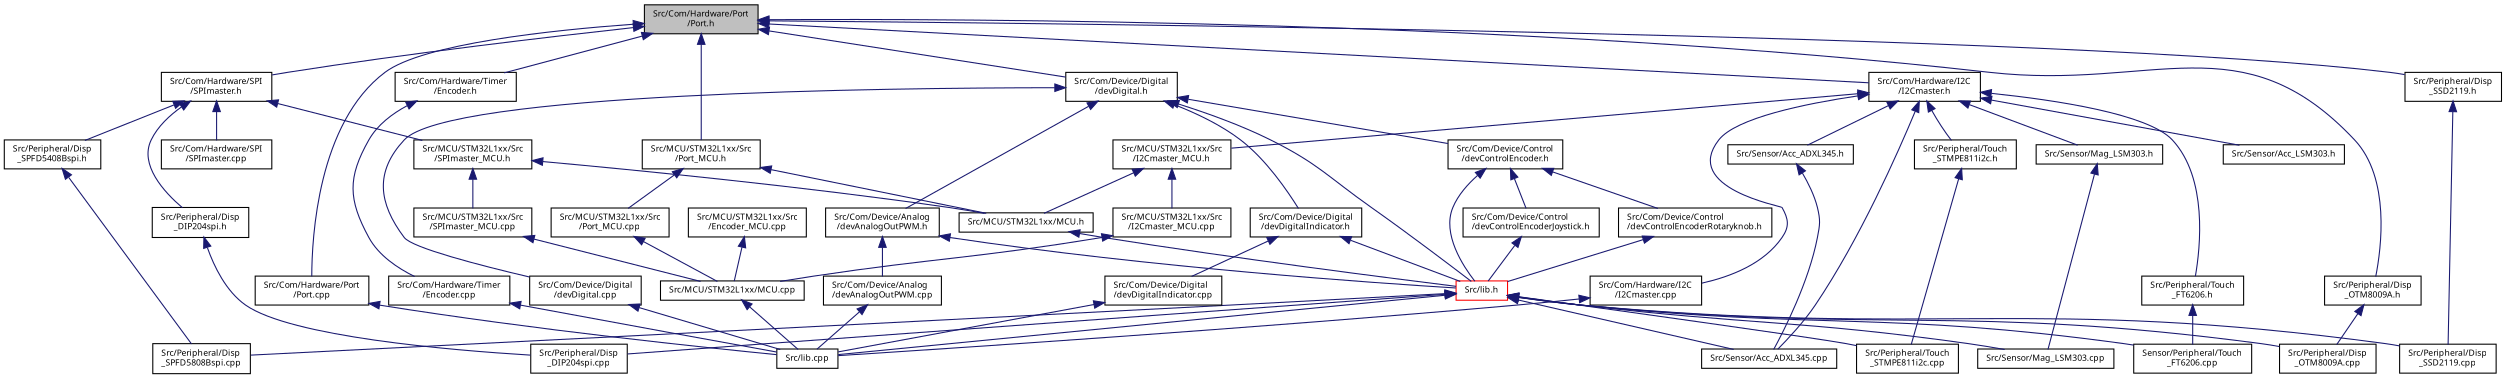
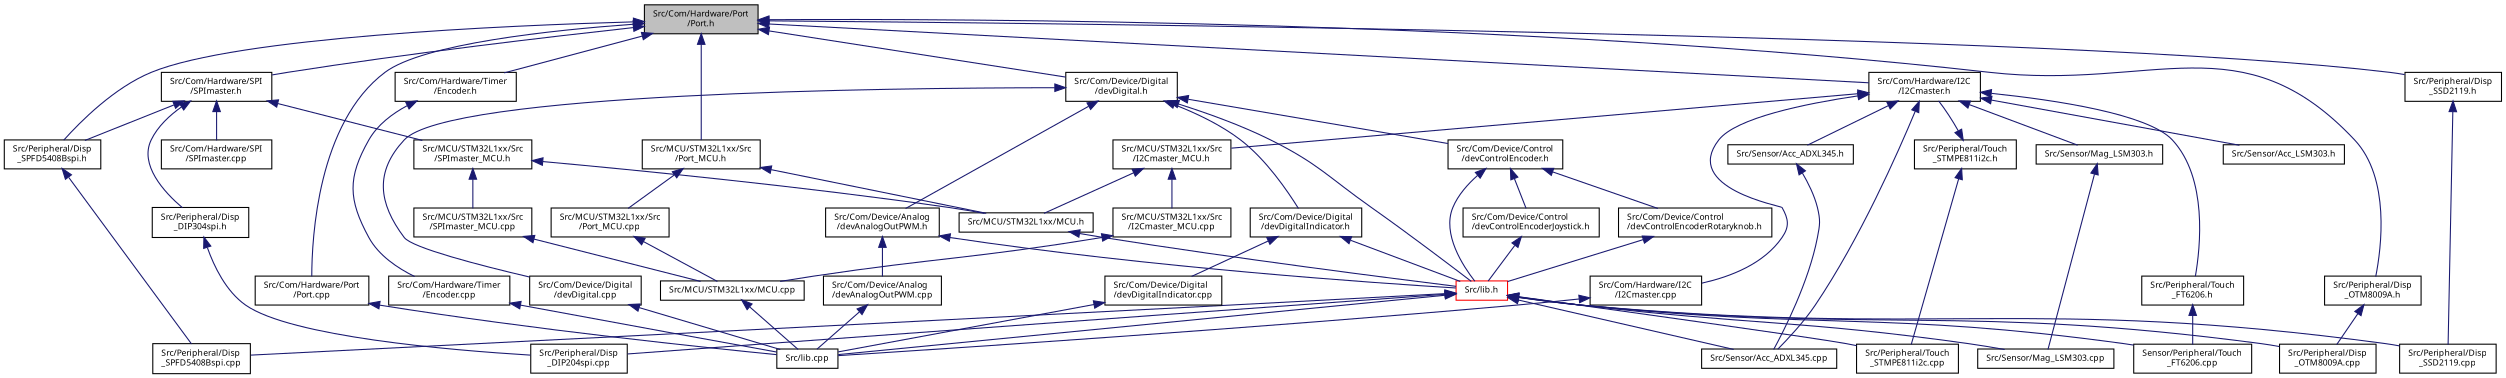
none -> (335, 39)
(1941, 126) -> (1949, 115)
(201, 222) -> (201, 222)
(747, 222) -> none
(202, 359) -> (202, 359)
